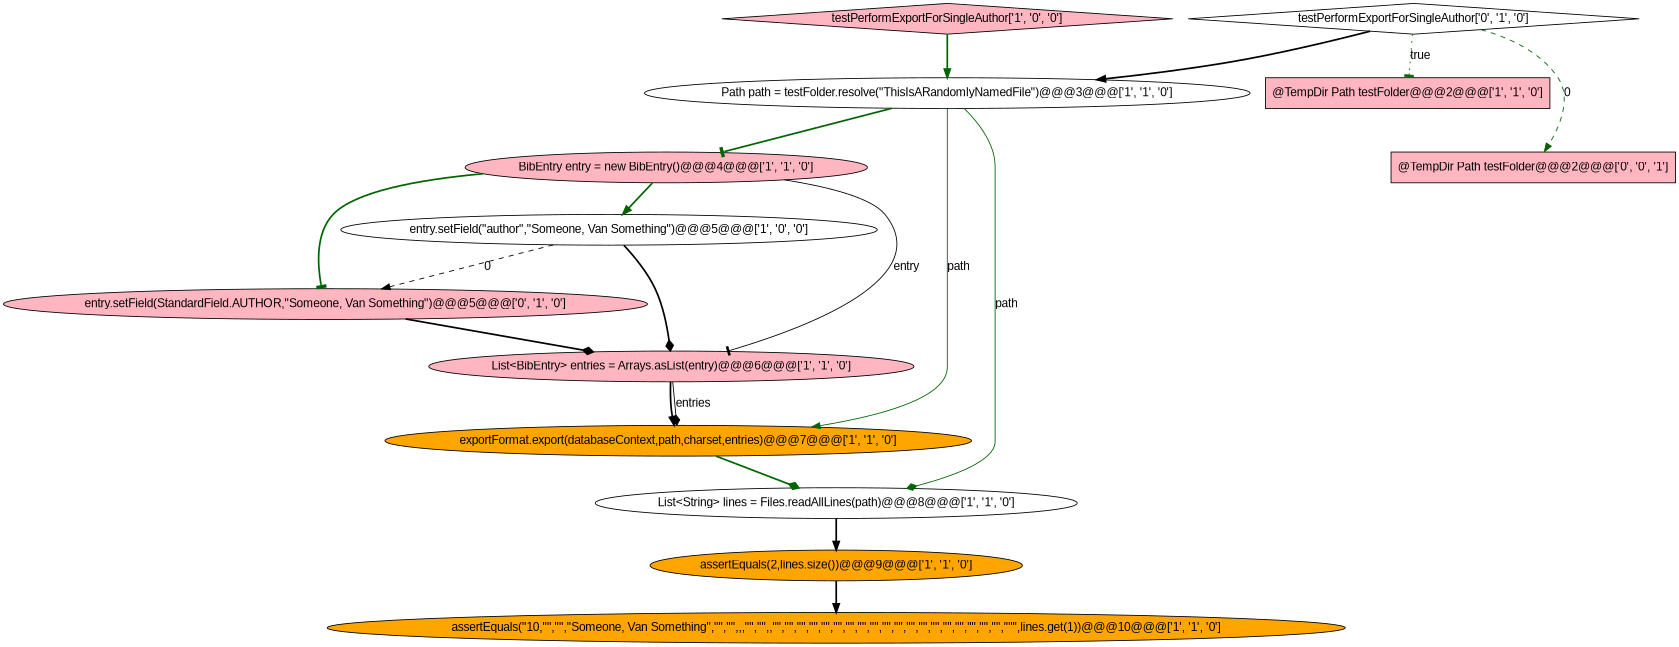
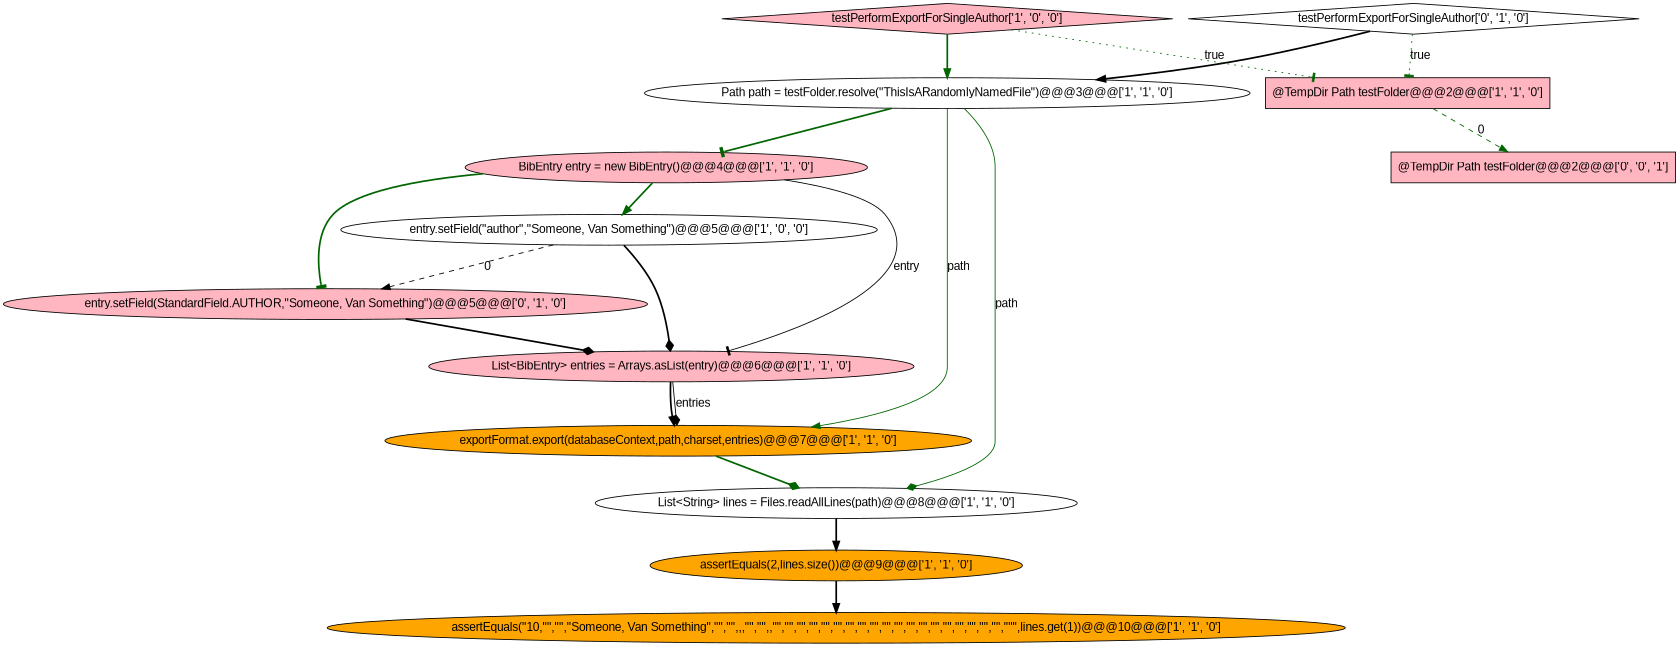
none -> (1161, 53)
(1551, 69) -> (1467, 128)
